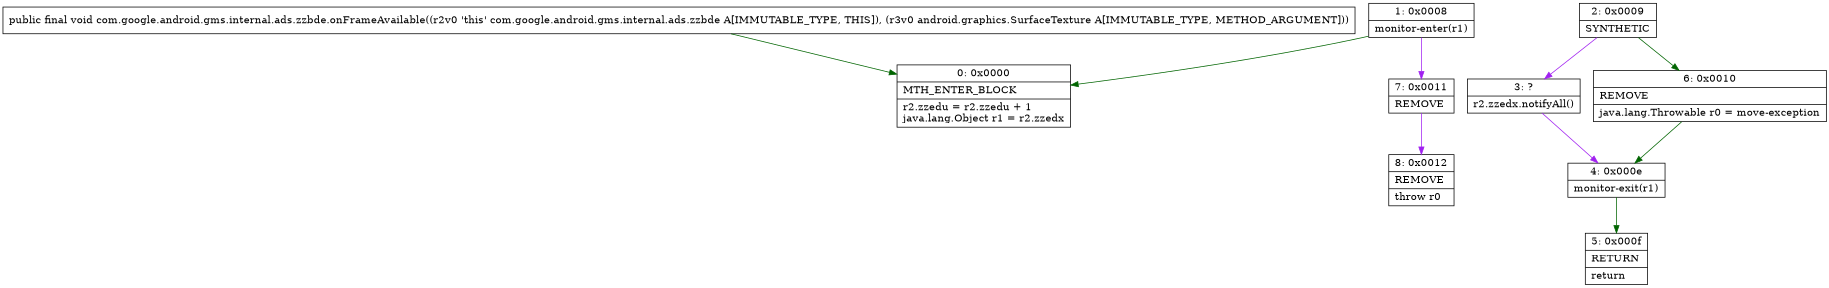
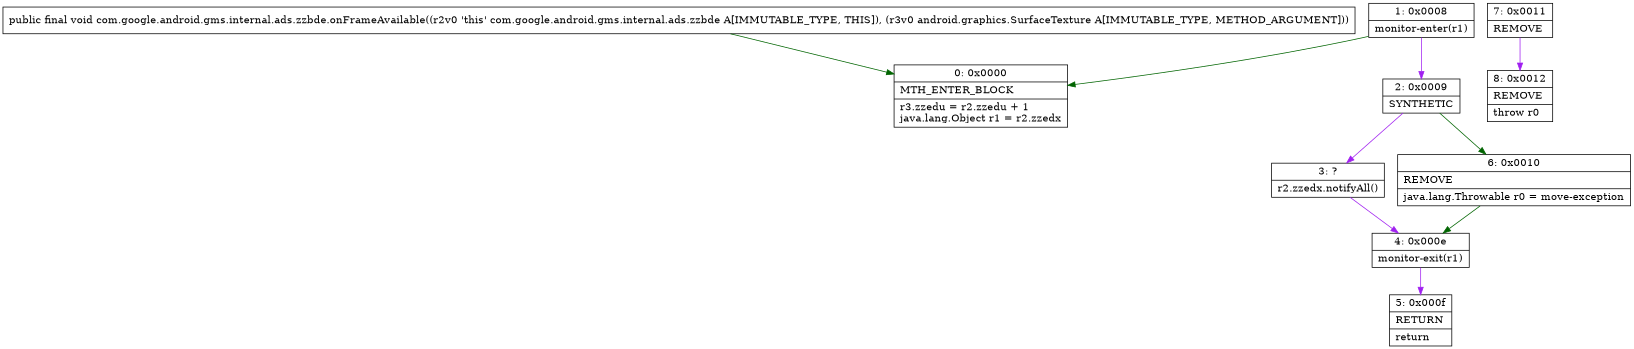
(1421, 54) -> (1421, 54)
(968, 107) -> (965, 107)
(1616, 211) -> (1421, 277)
